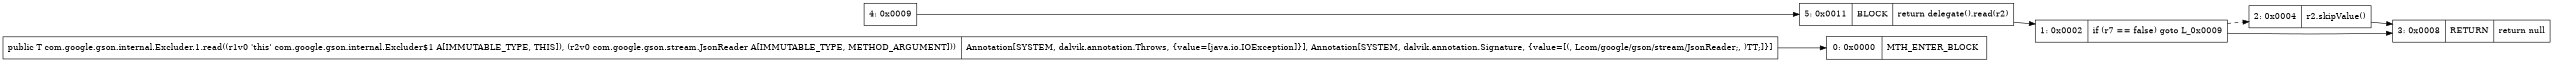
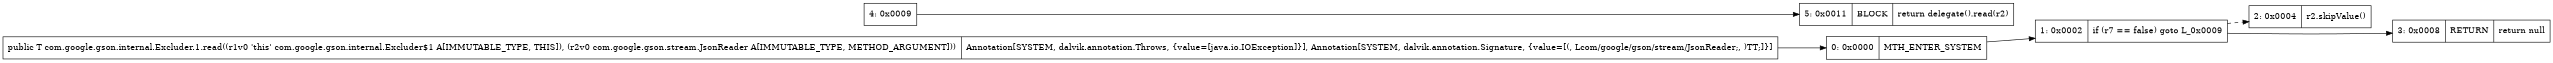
(2022, 23) -> (2008, 40)
(2379, 23) -> none
(1933, 48) -> (1933, 48)
